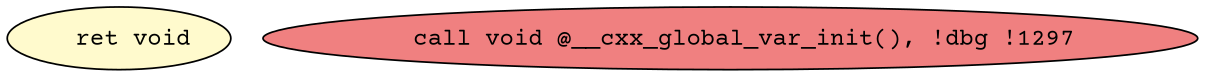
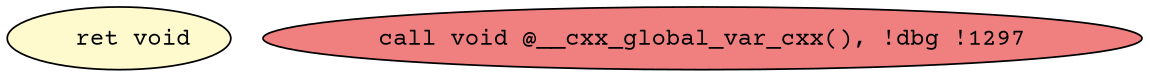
(730, 38) -> (702, 38)
